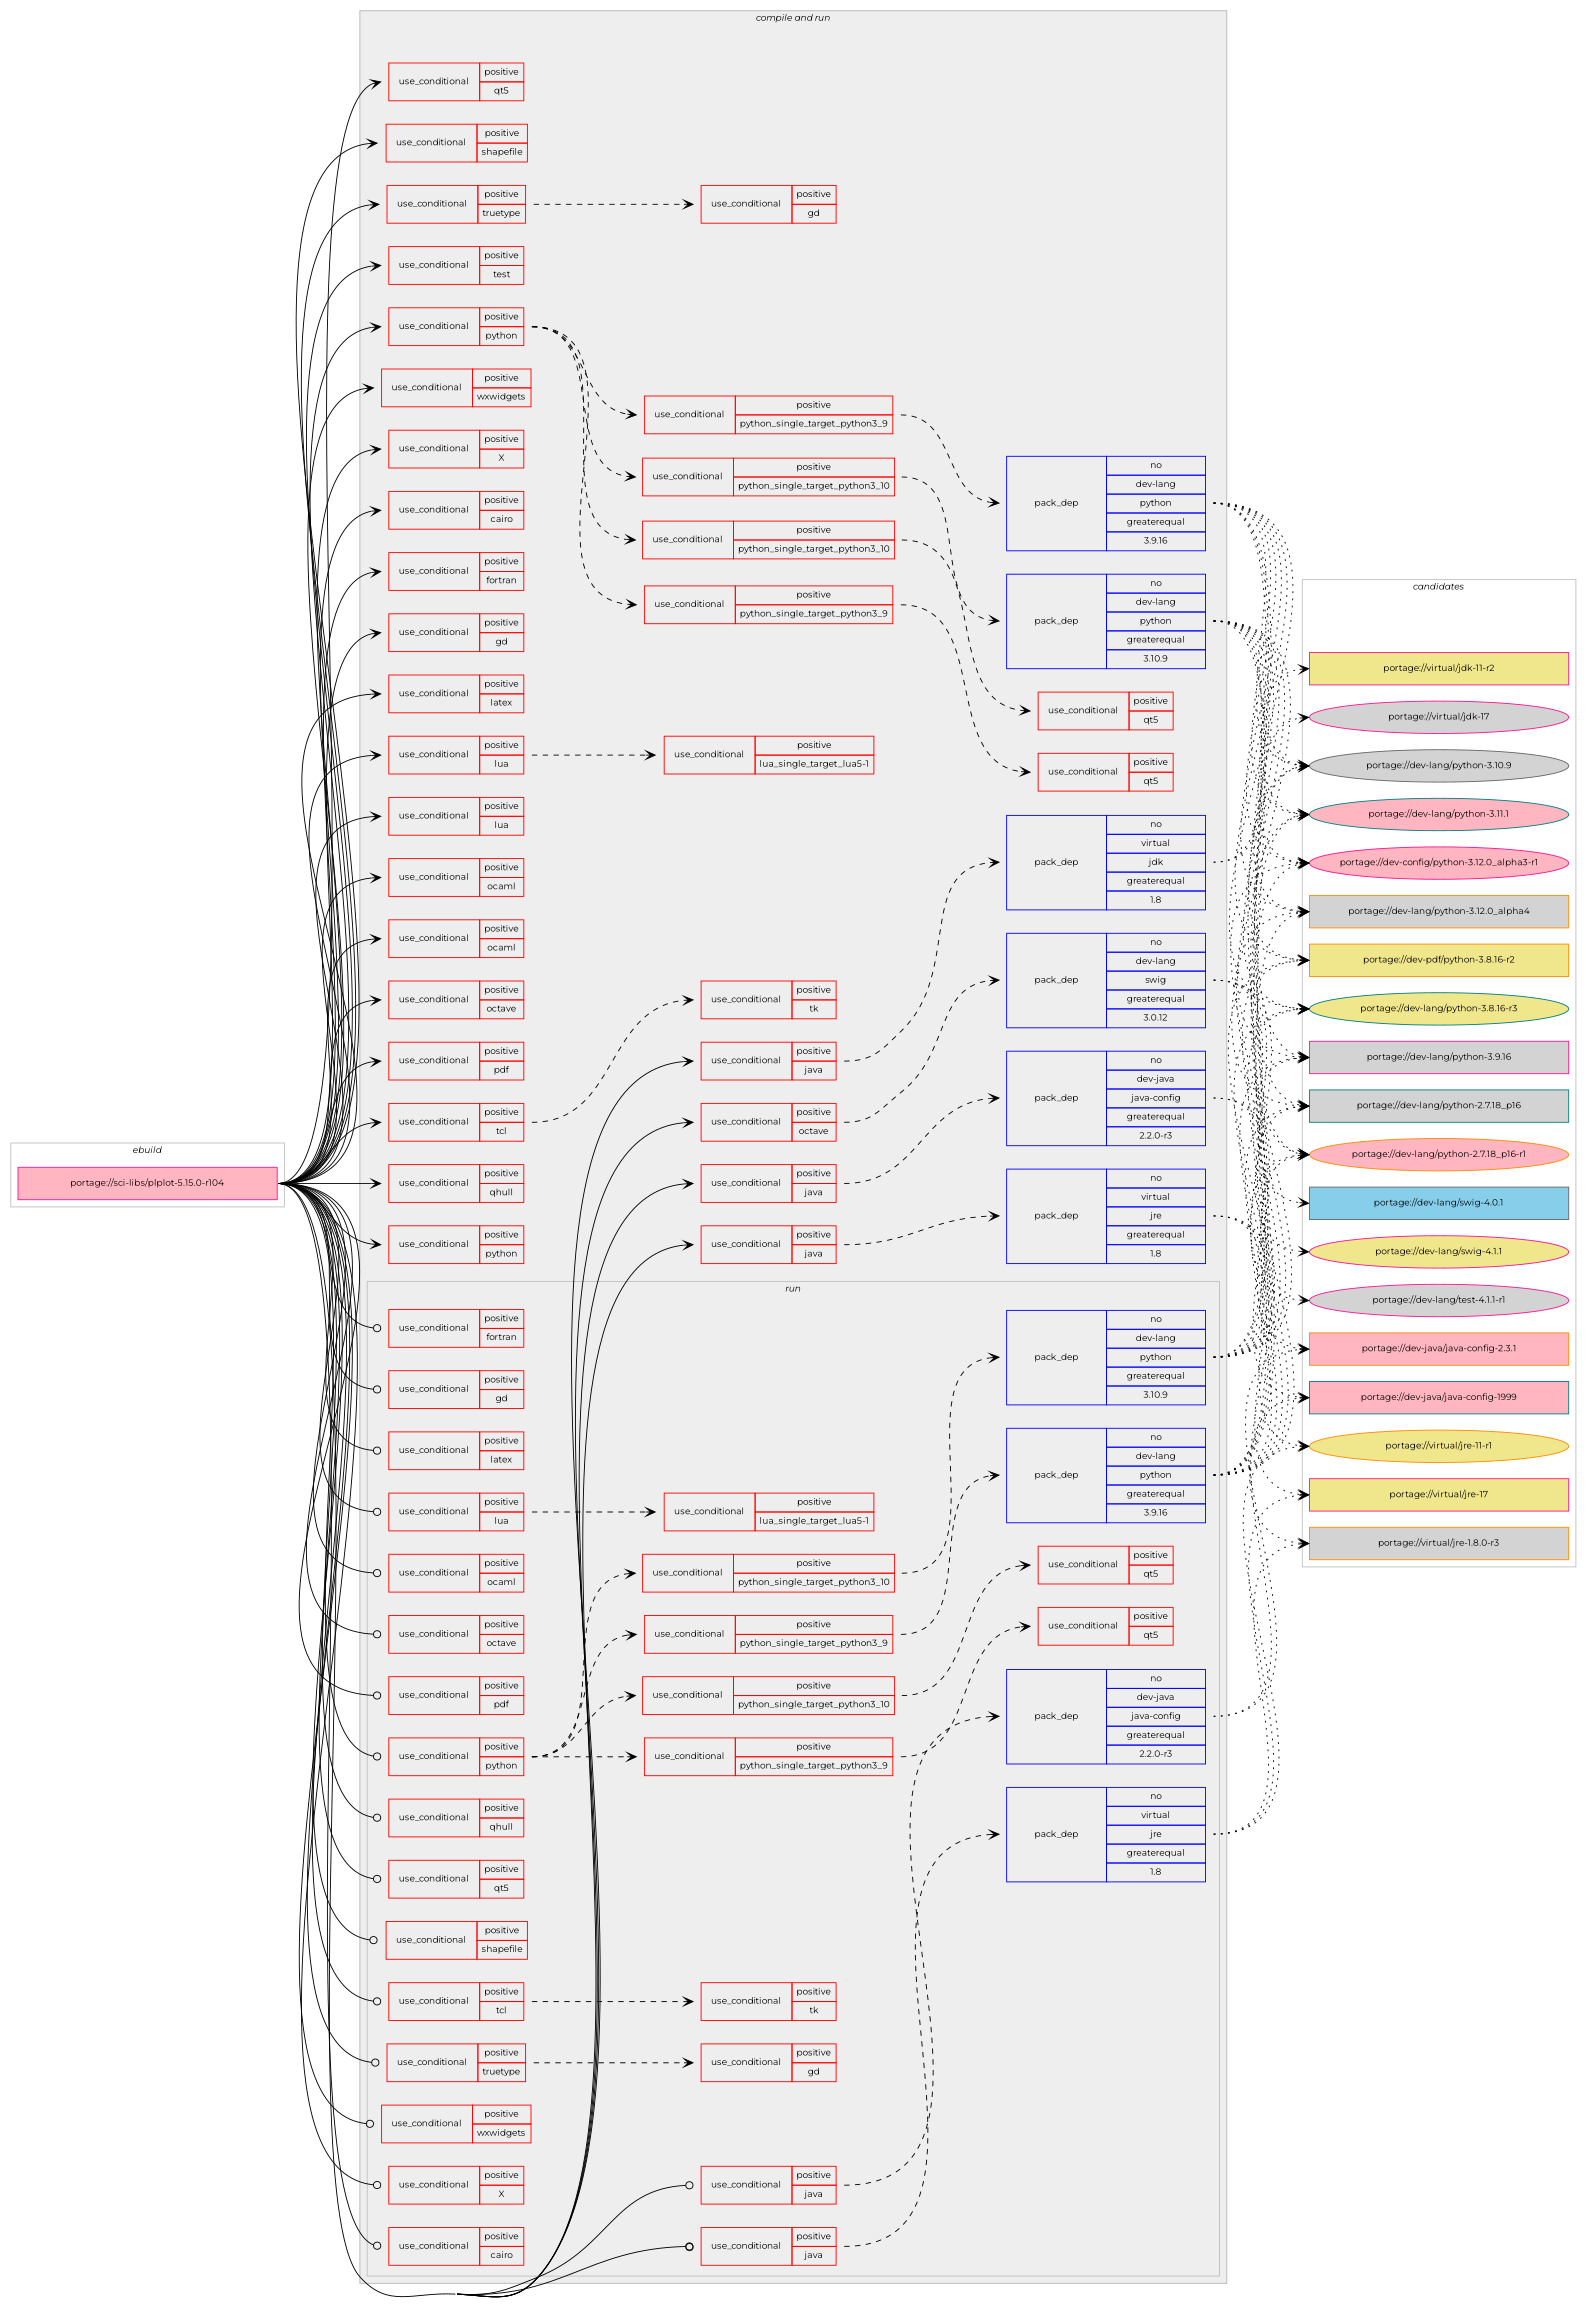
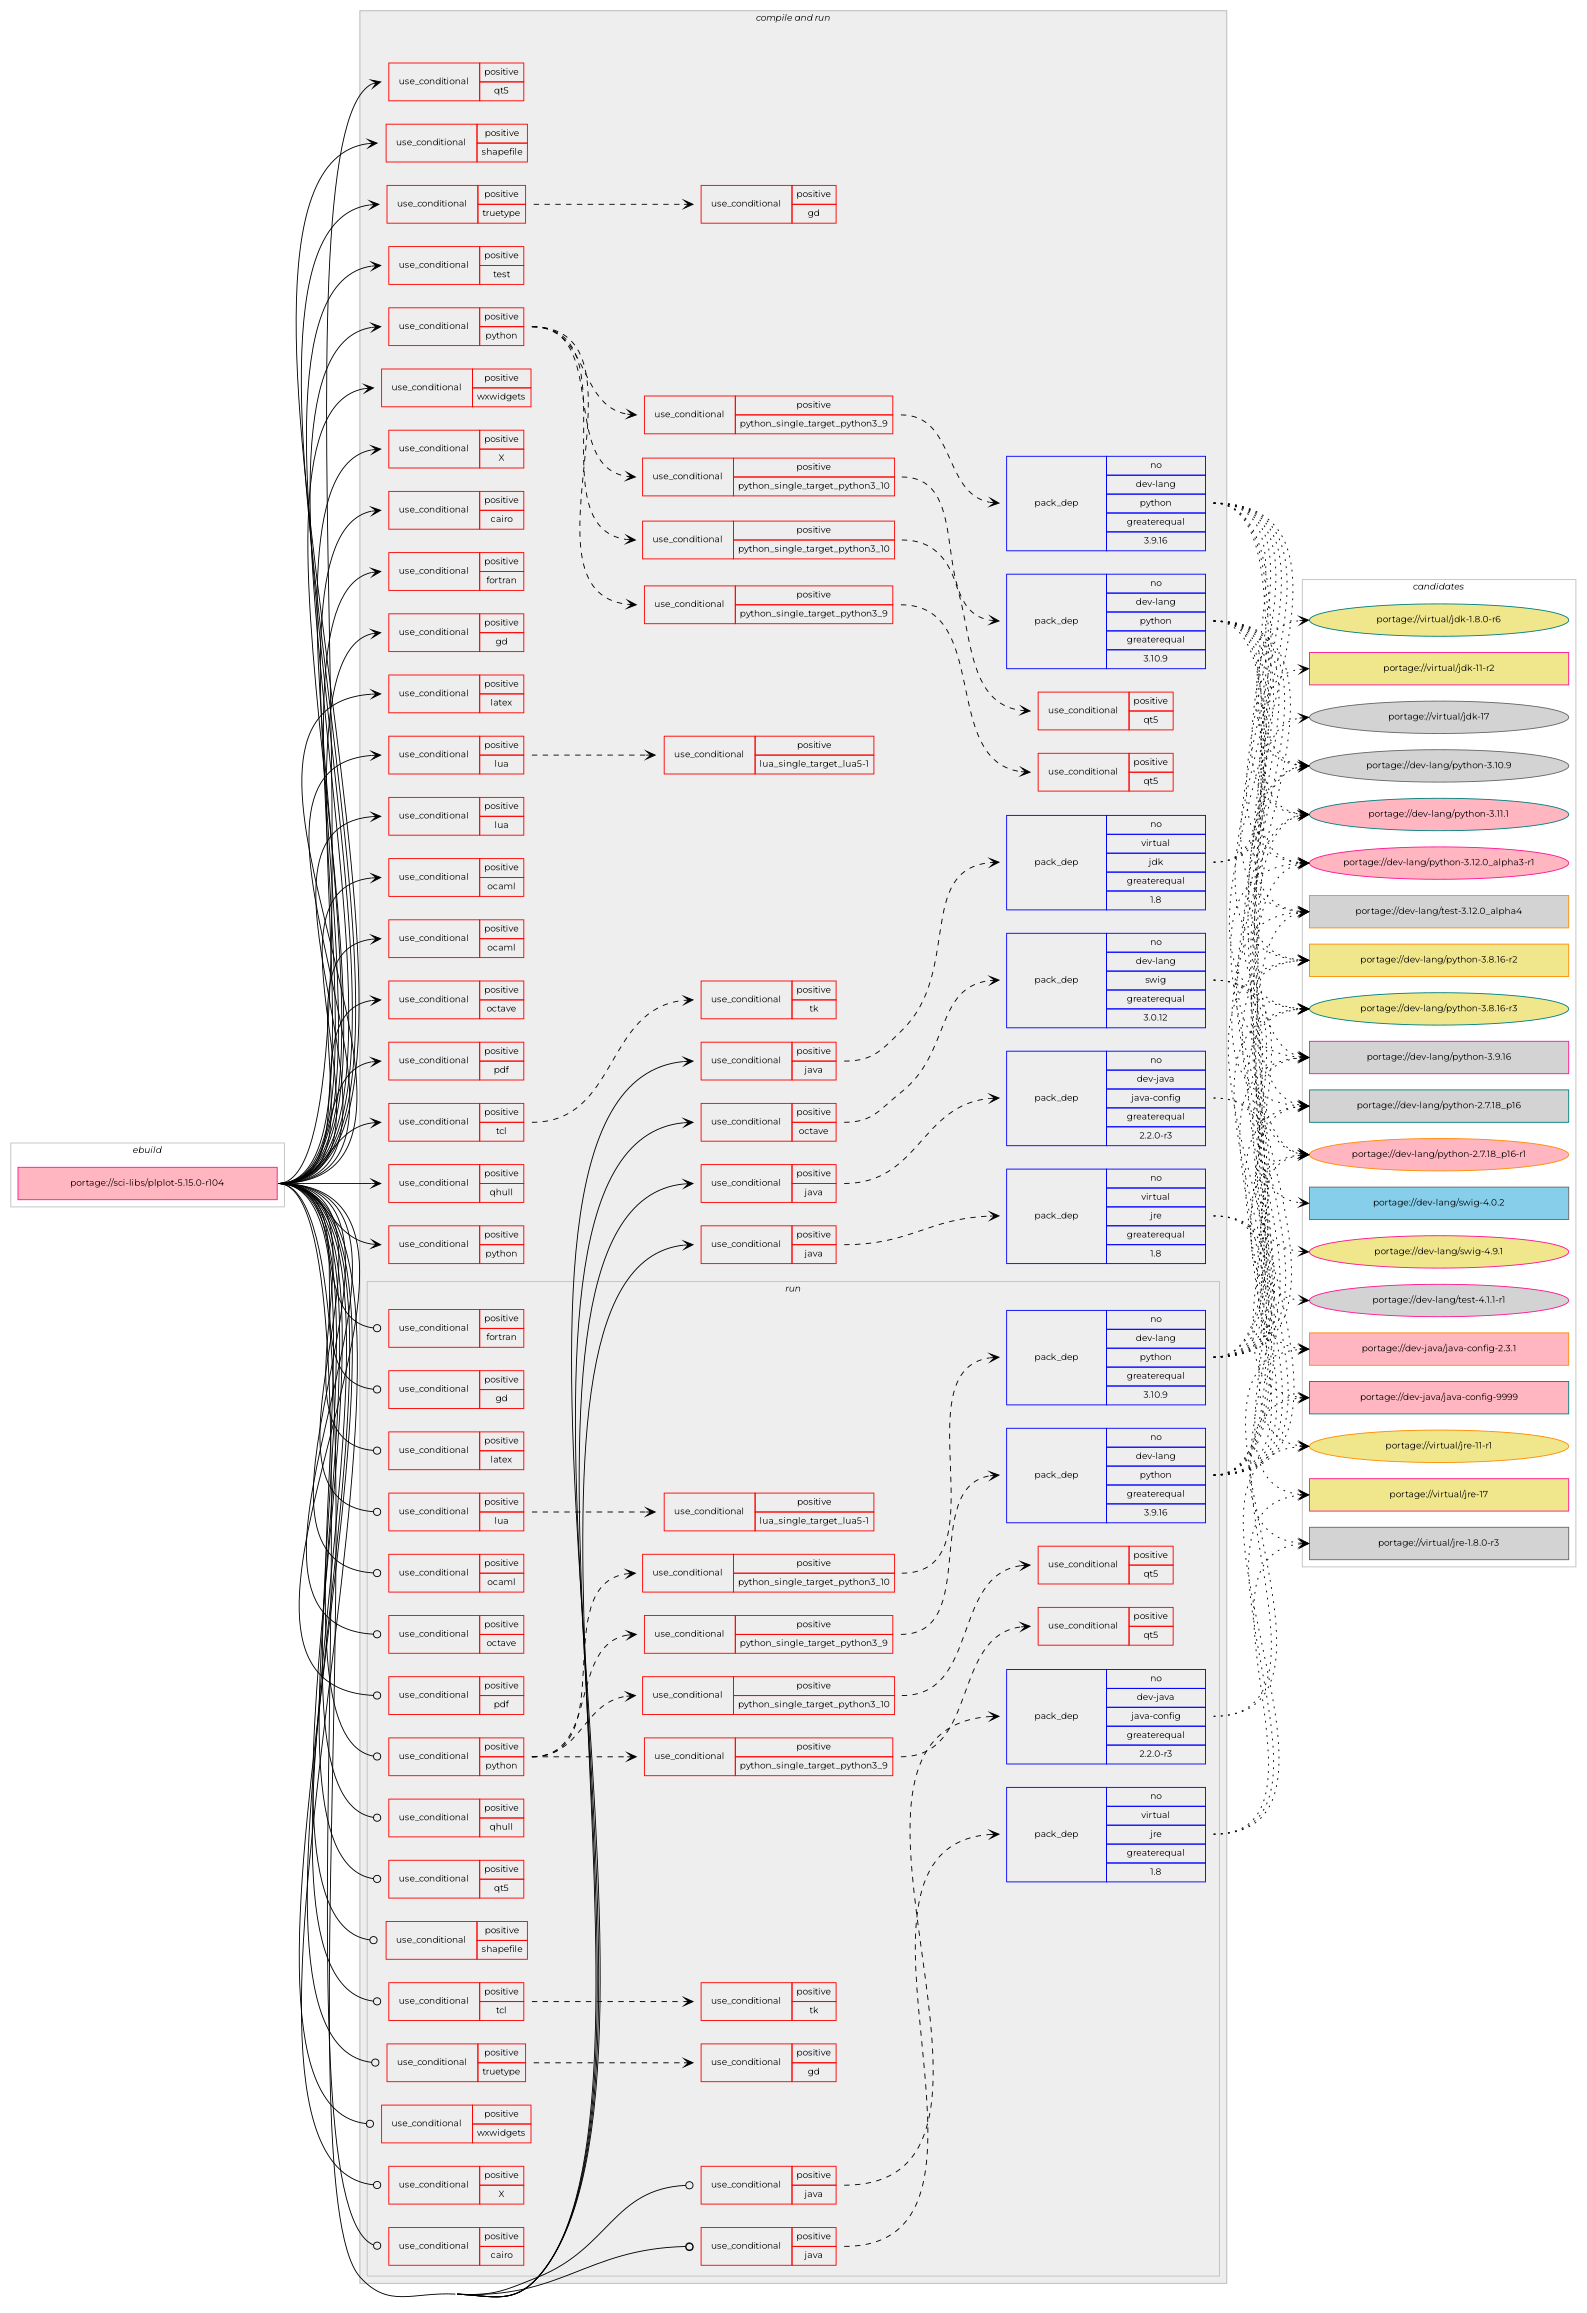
none -> (1439, 620)
(1439, 717) -> (1439, 717)
(1439, 863) -> (1439, 863)
(1439, 912) -> (1439, 912)
(1439, 960) -> (1439, 960)
(1439, 1203) -> (1439, 1203)
(1439, 1252) -> (1439, 1252)
(1439, 1398) -> (1439, 1398)
(1439, 1543) -> (1439, 1543)
